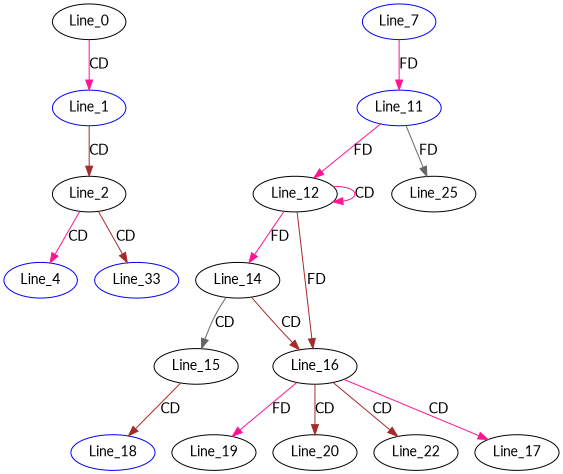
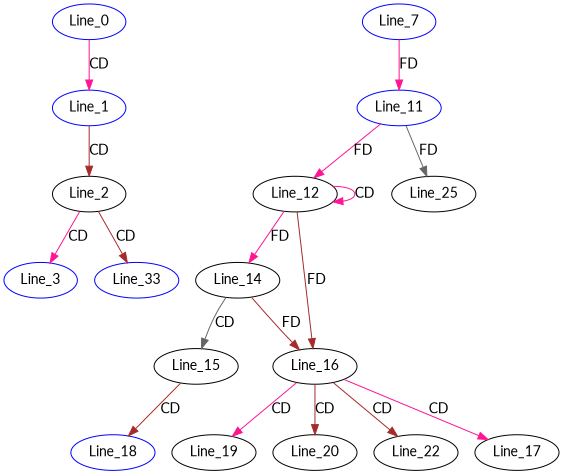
(89, 22) -> (89, 22)
(41, 280) -> (41, 280)
(291, 323) -> (291, 323)
(281, 409) -> (281, 409)
